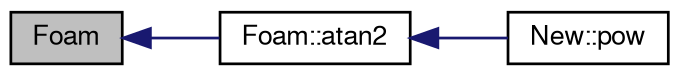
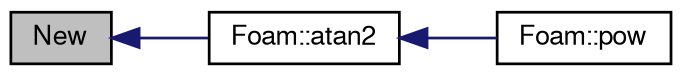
(67, 38) -> (61, 38)
(588, 38) -> (584, 38)
